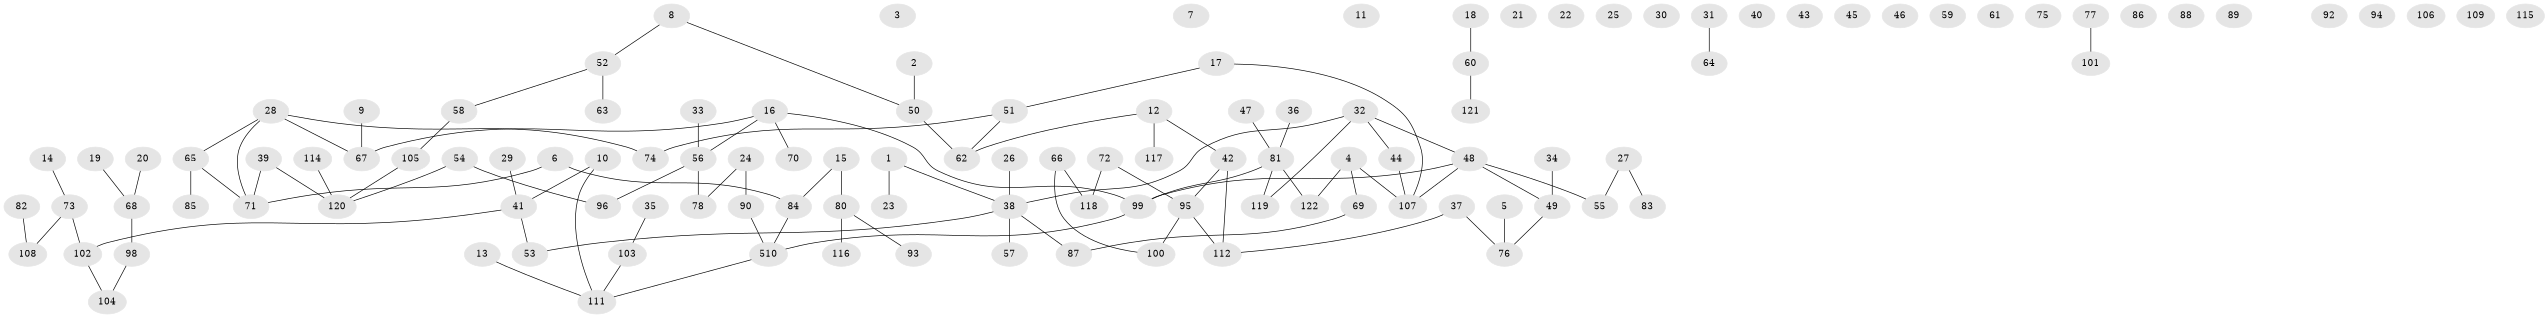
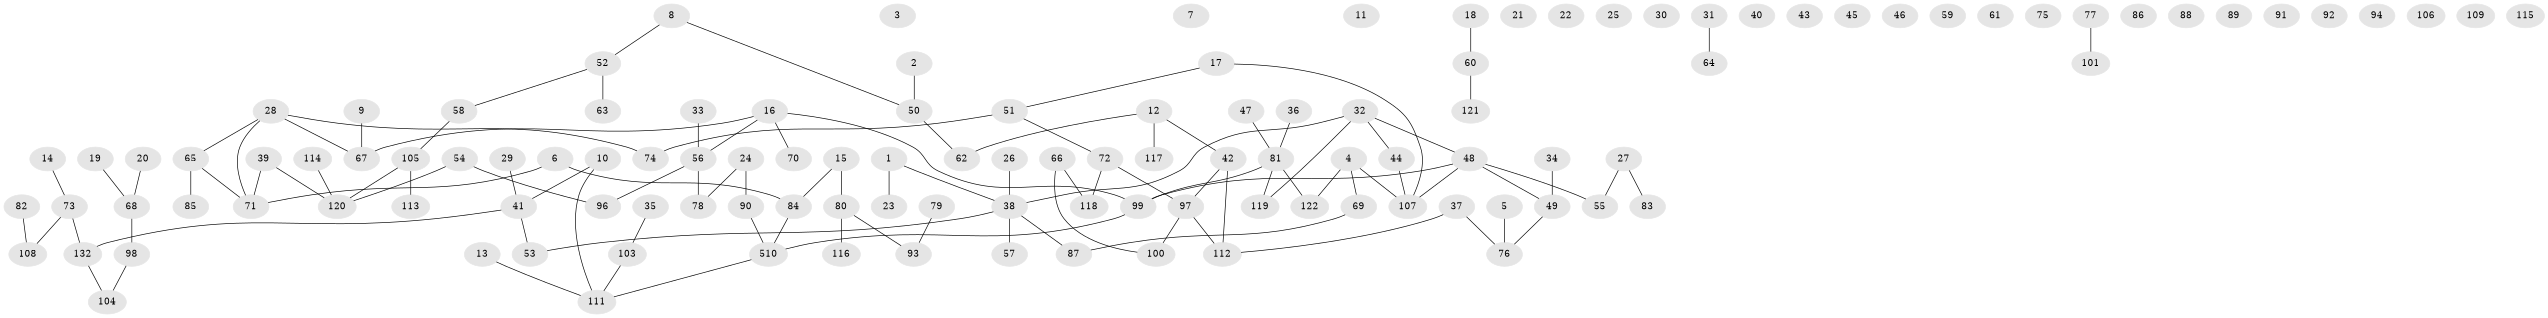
none -> (2282, 16)
(986, 135) -> (1057, 135)
none -> (411, 207)
none -> (937, 207)
(1186, 207) -> (1186, 207)
(83, 254) -> (83, 254)
